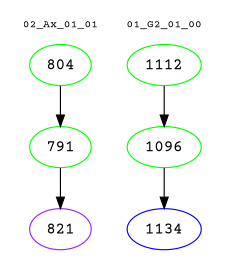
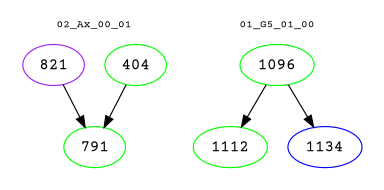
(61, 25) -> (95, 25)
(165, 25) -> (278, 25)
(60, 65) -> (136, 65)
(164, 100) -> (257, 101)
(60, 183) -> (71, 101)
